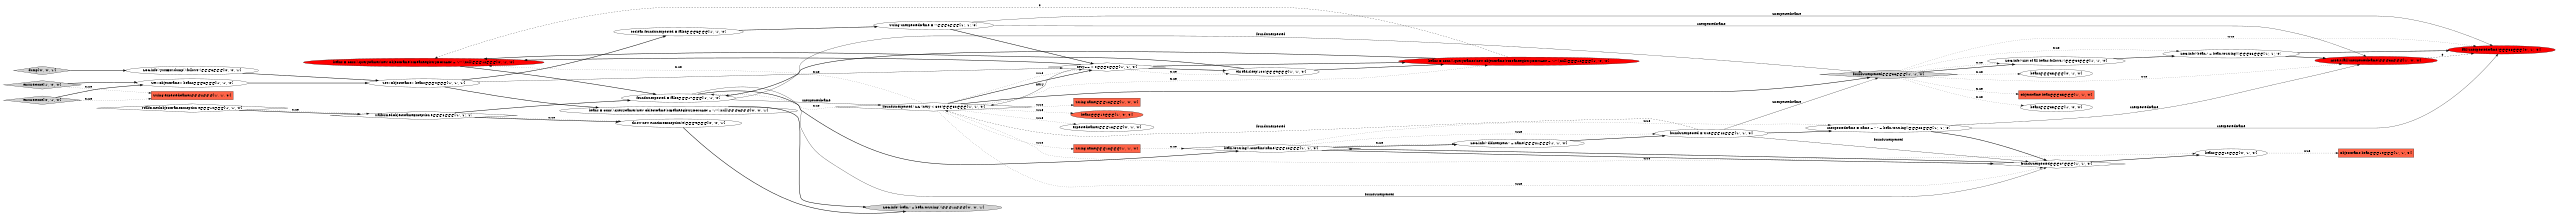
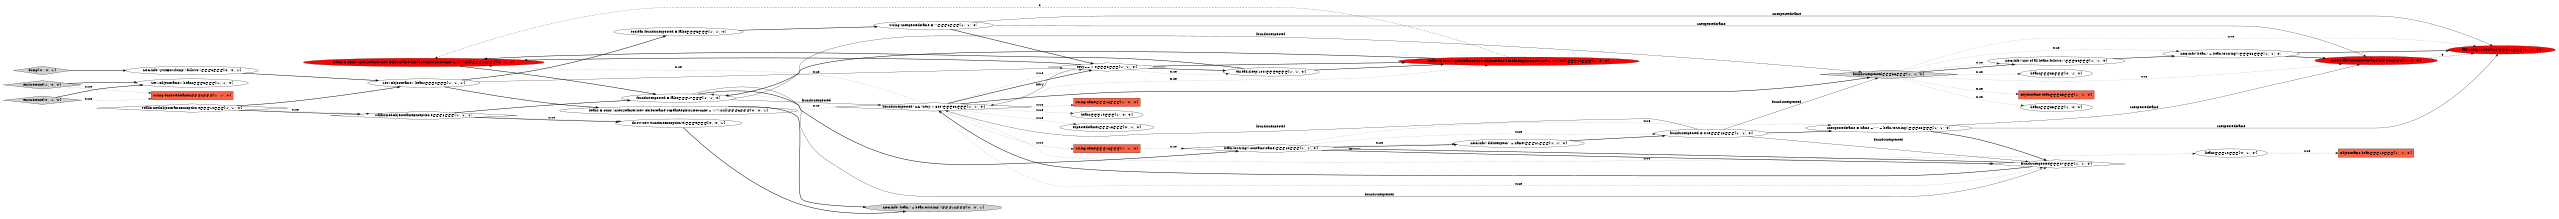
(307, 83) -> (317, 98)
(816, 101) -> (816, 101)
(1787, 102) -> (1787, 102)
(1107, 115) -> (1107, 115)
(1322, 130) -> (1322, 130)
(2144, 159) -> (1480, 176)
